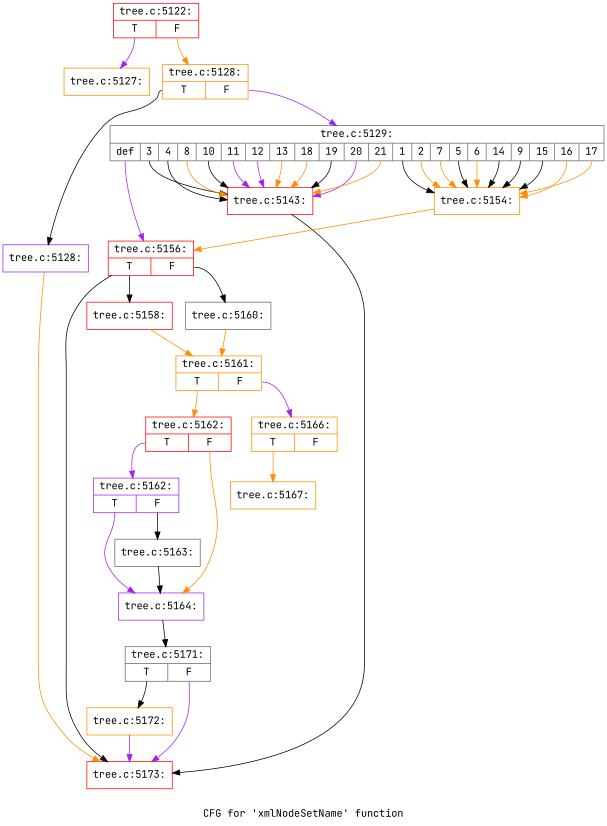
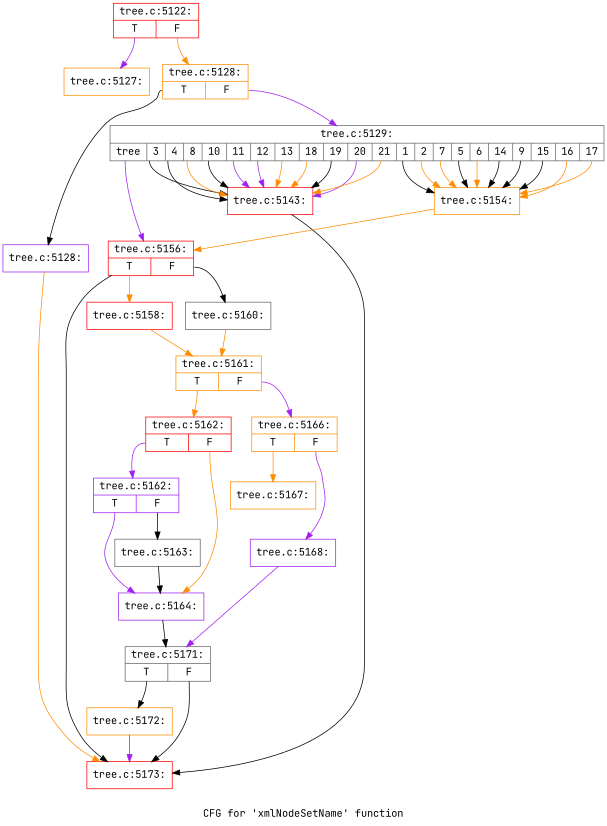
(125, 152) -> (128, 152)
(130, 285) -> (130, 285)
none -> (293, 553)
(185, 724) -> (185, 724)
